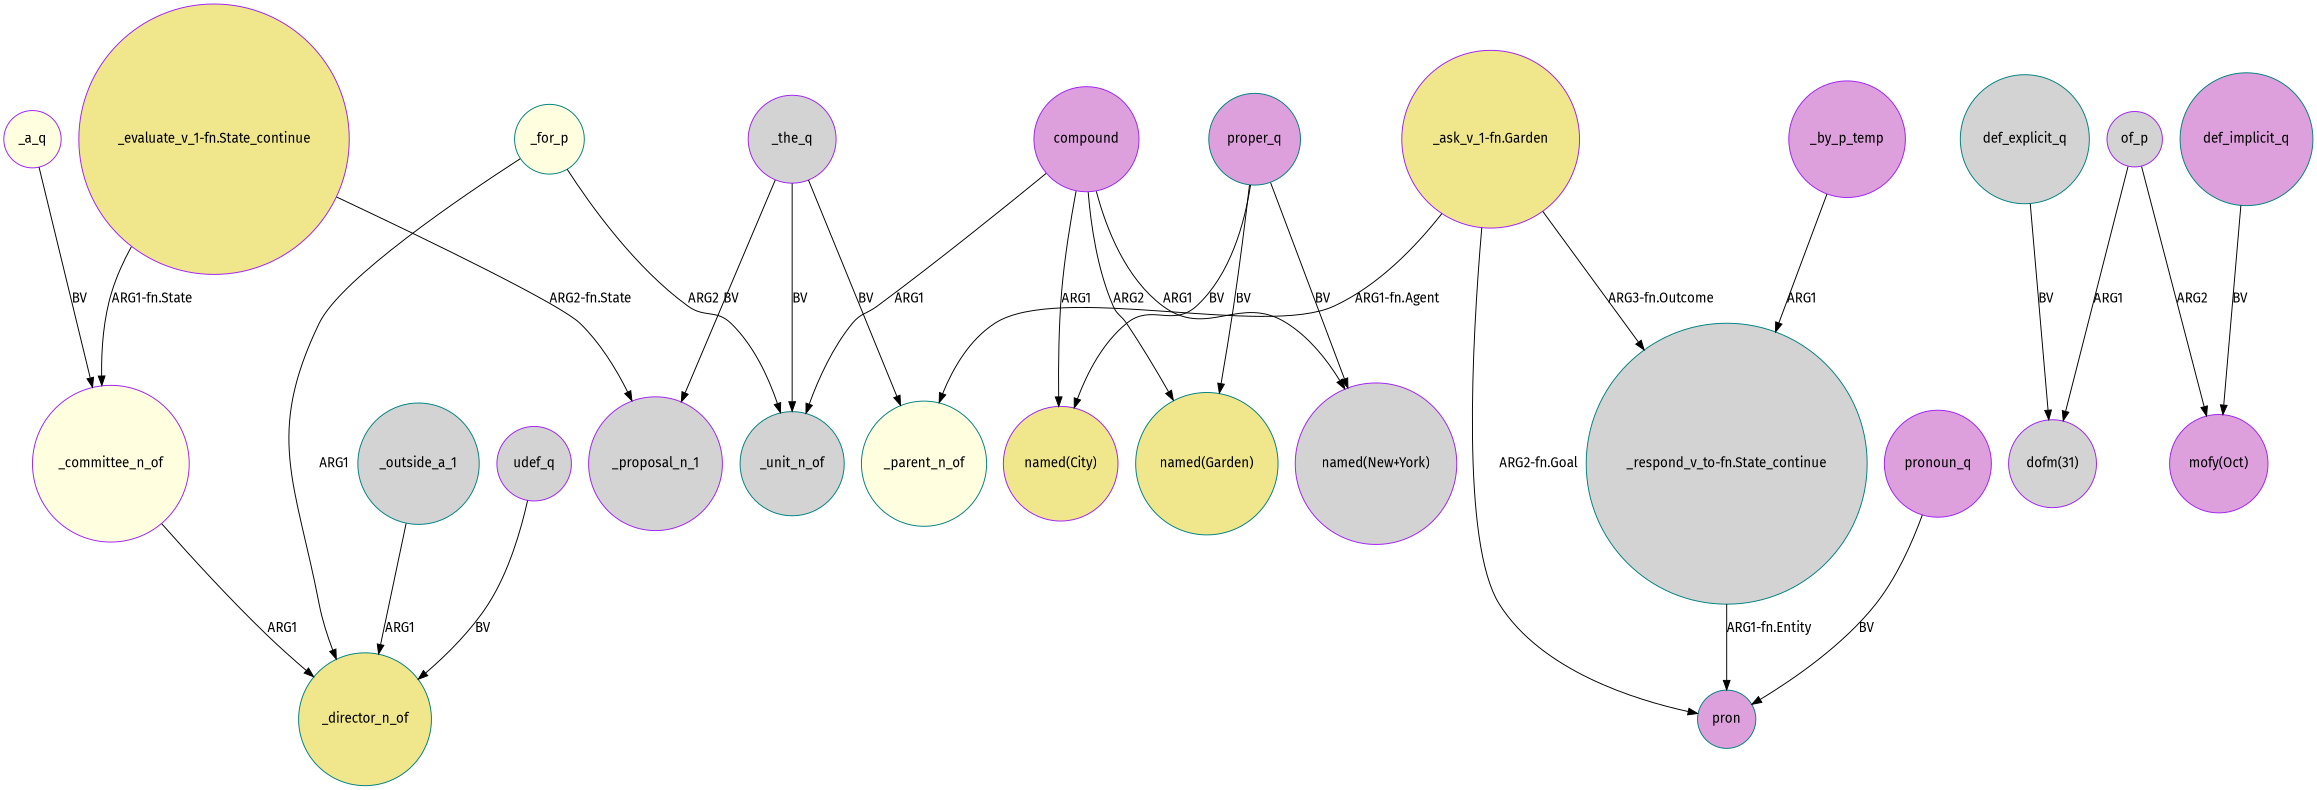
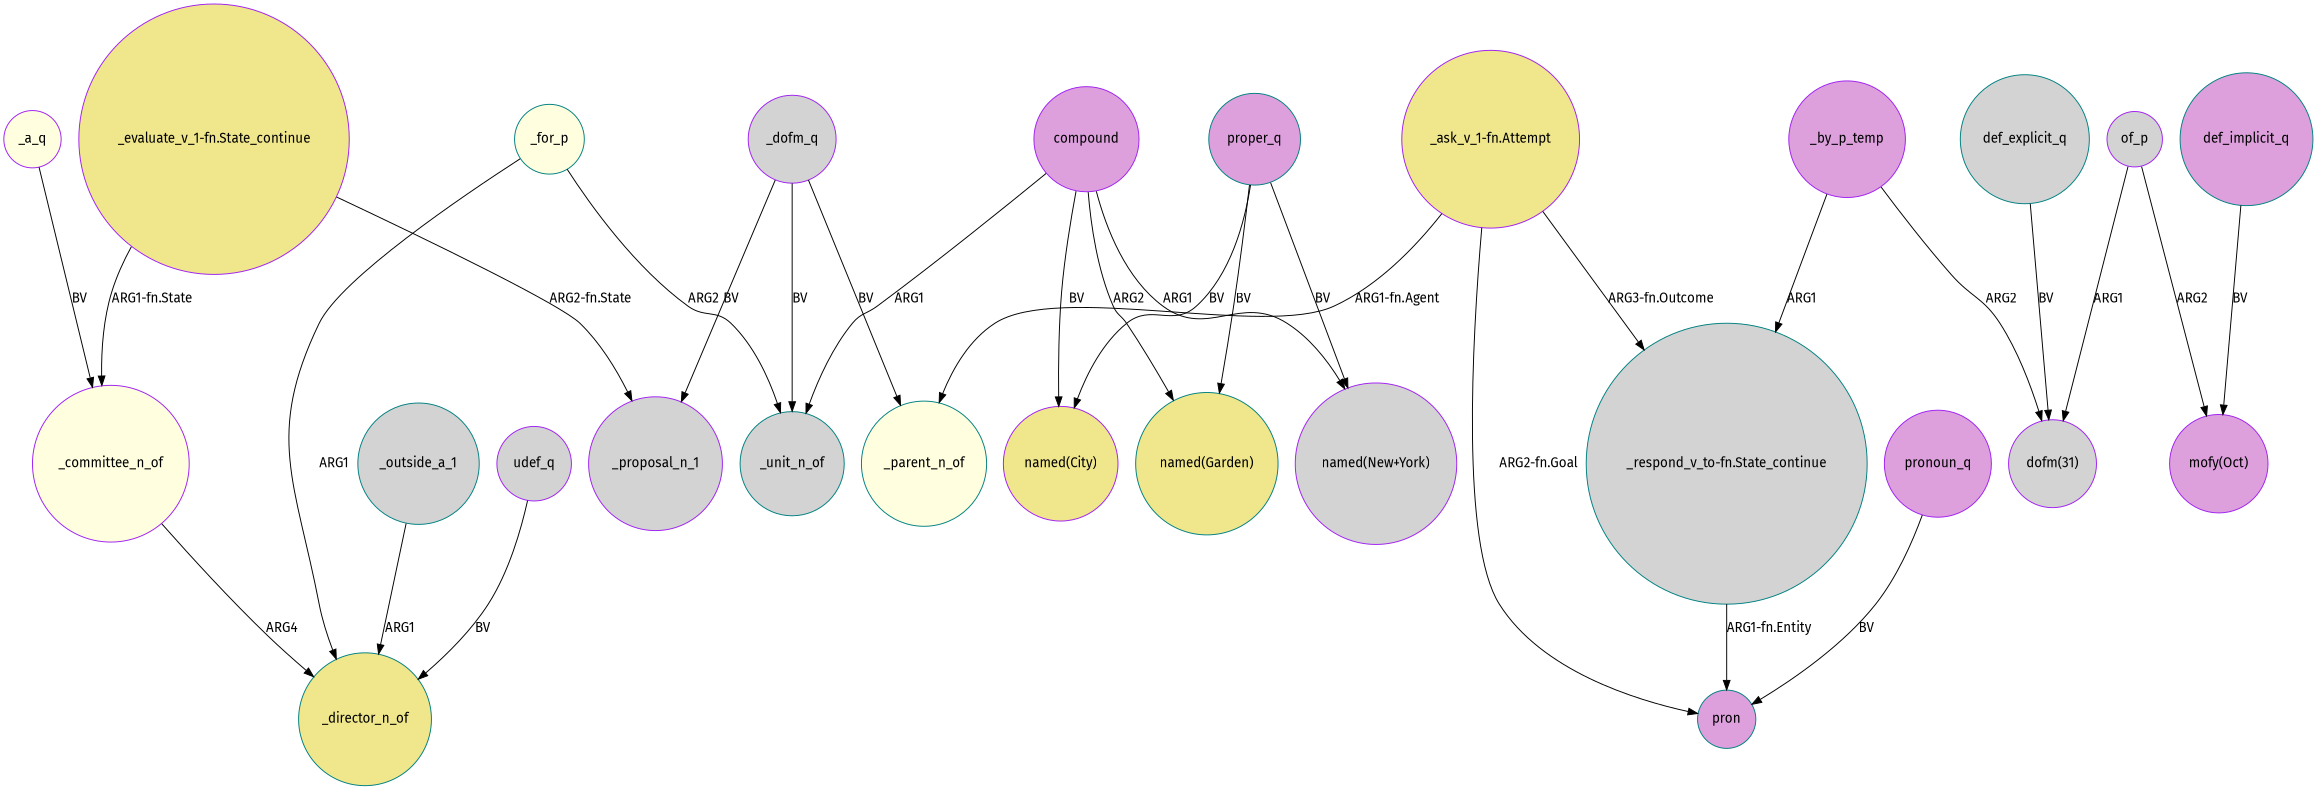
(792, 139) -> (792, 139)
(1491, 139) -> (1491, 139)
none -> (1971, 293)
(1076, 299) -> (1076, 299)
(282, 628) -> (282, 628)
